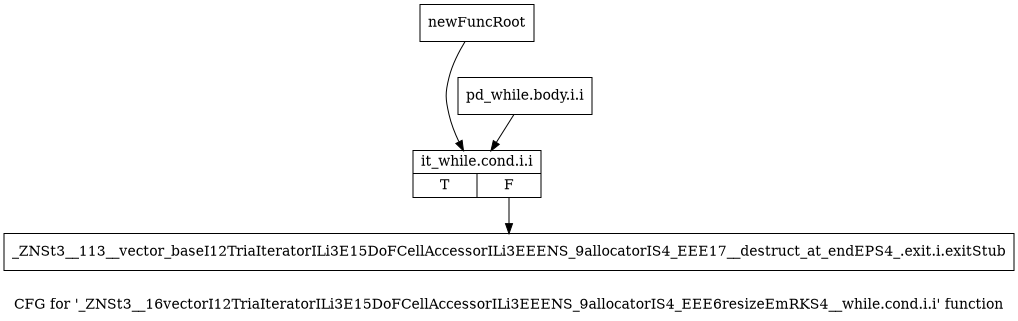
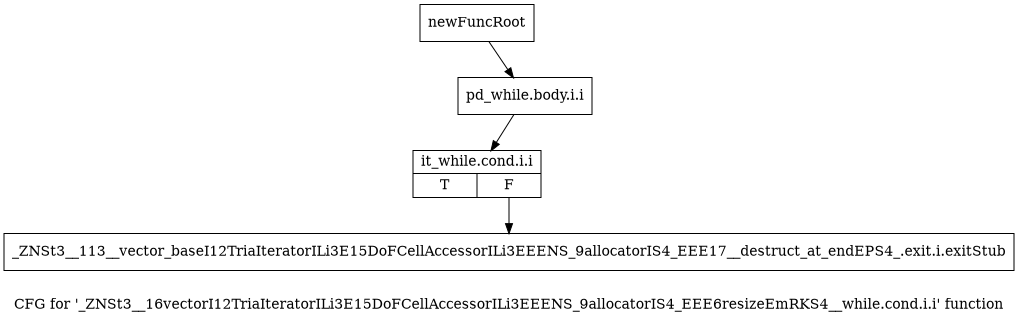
(446, 91) -> (498, 55)
